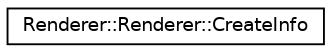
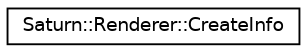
(166, 26) -> (153, 26)
